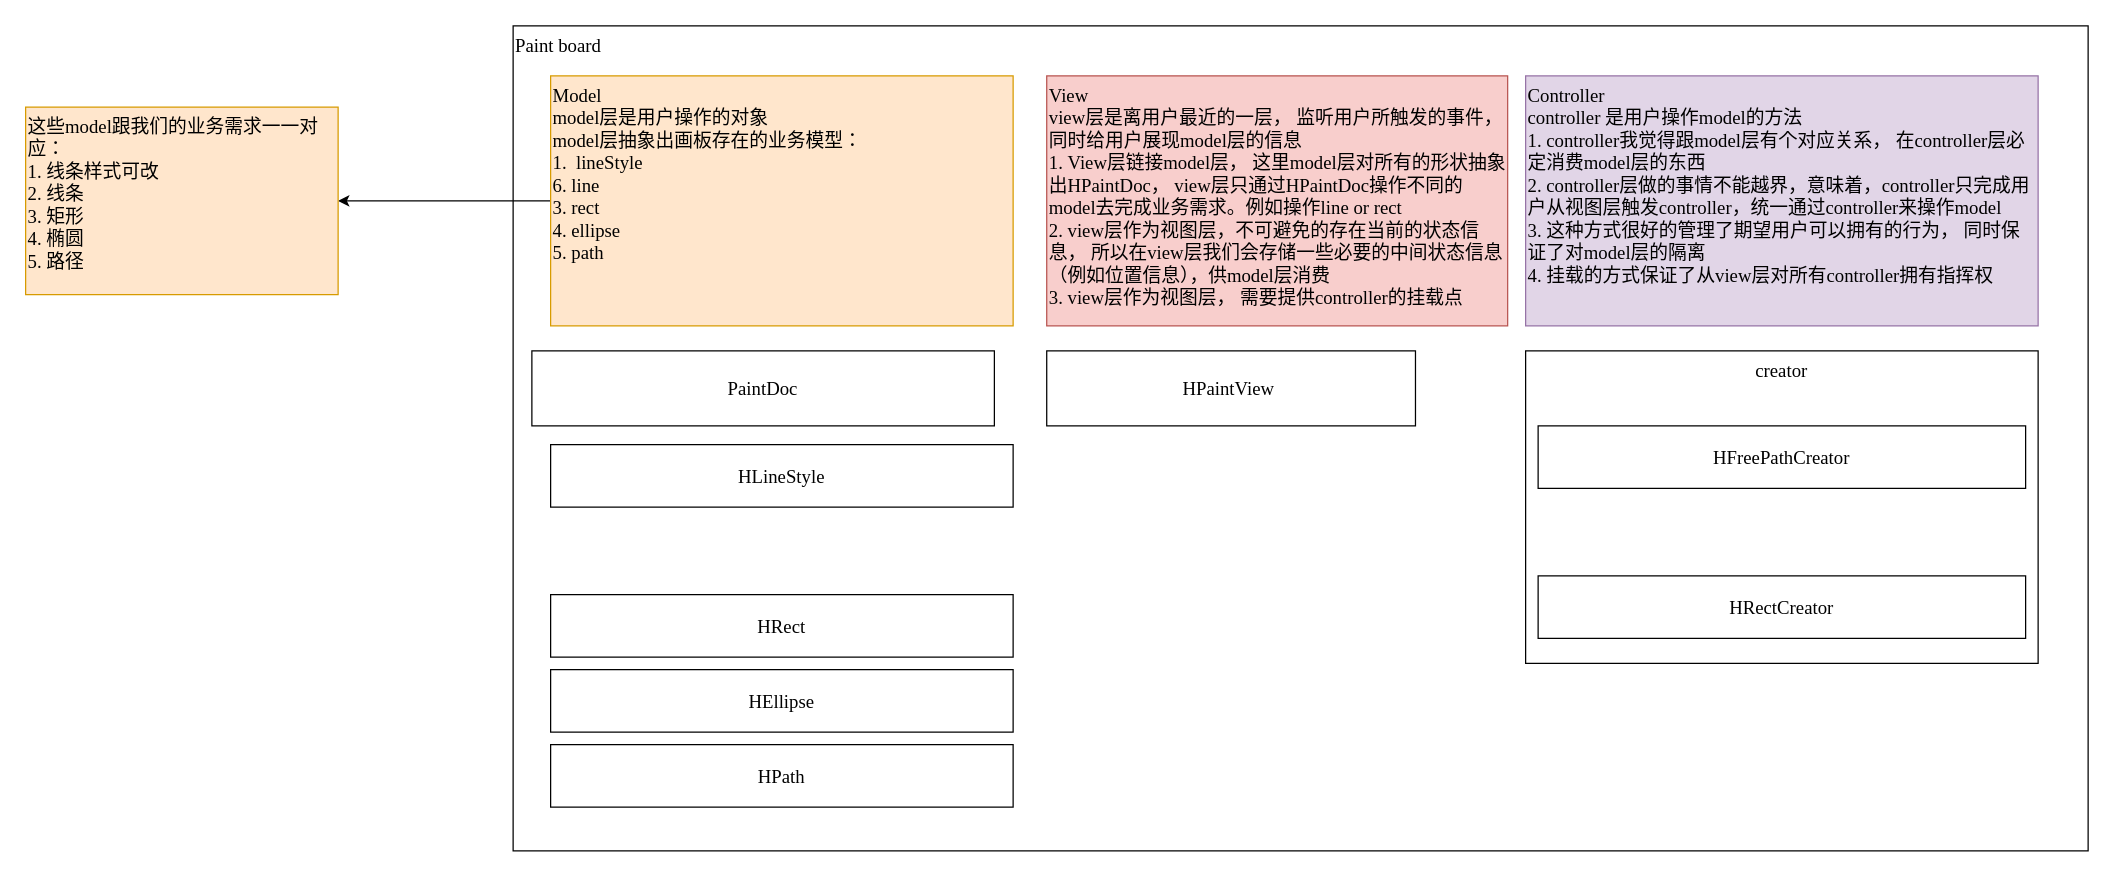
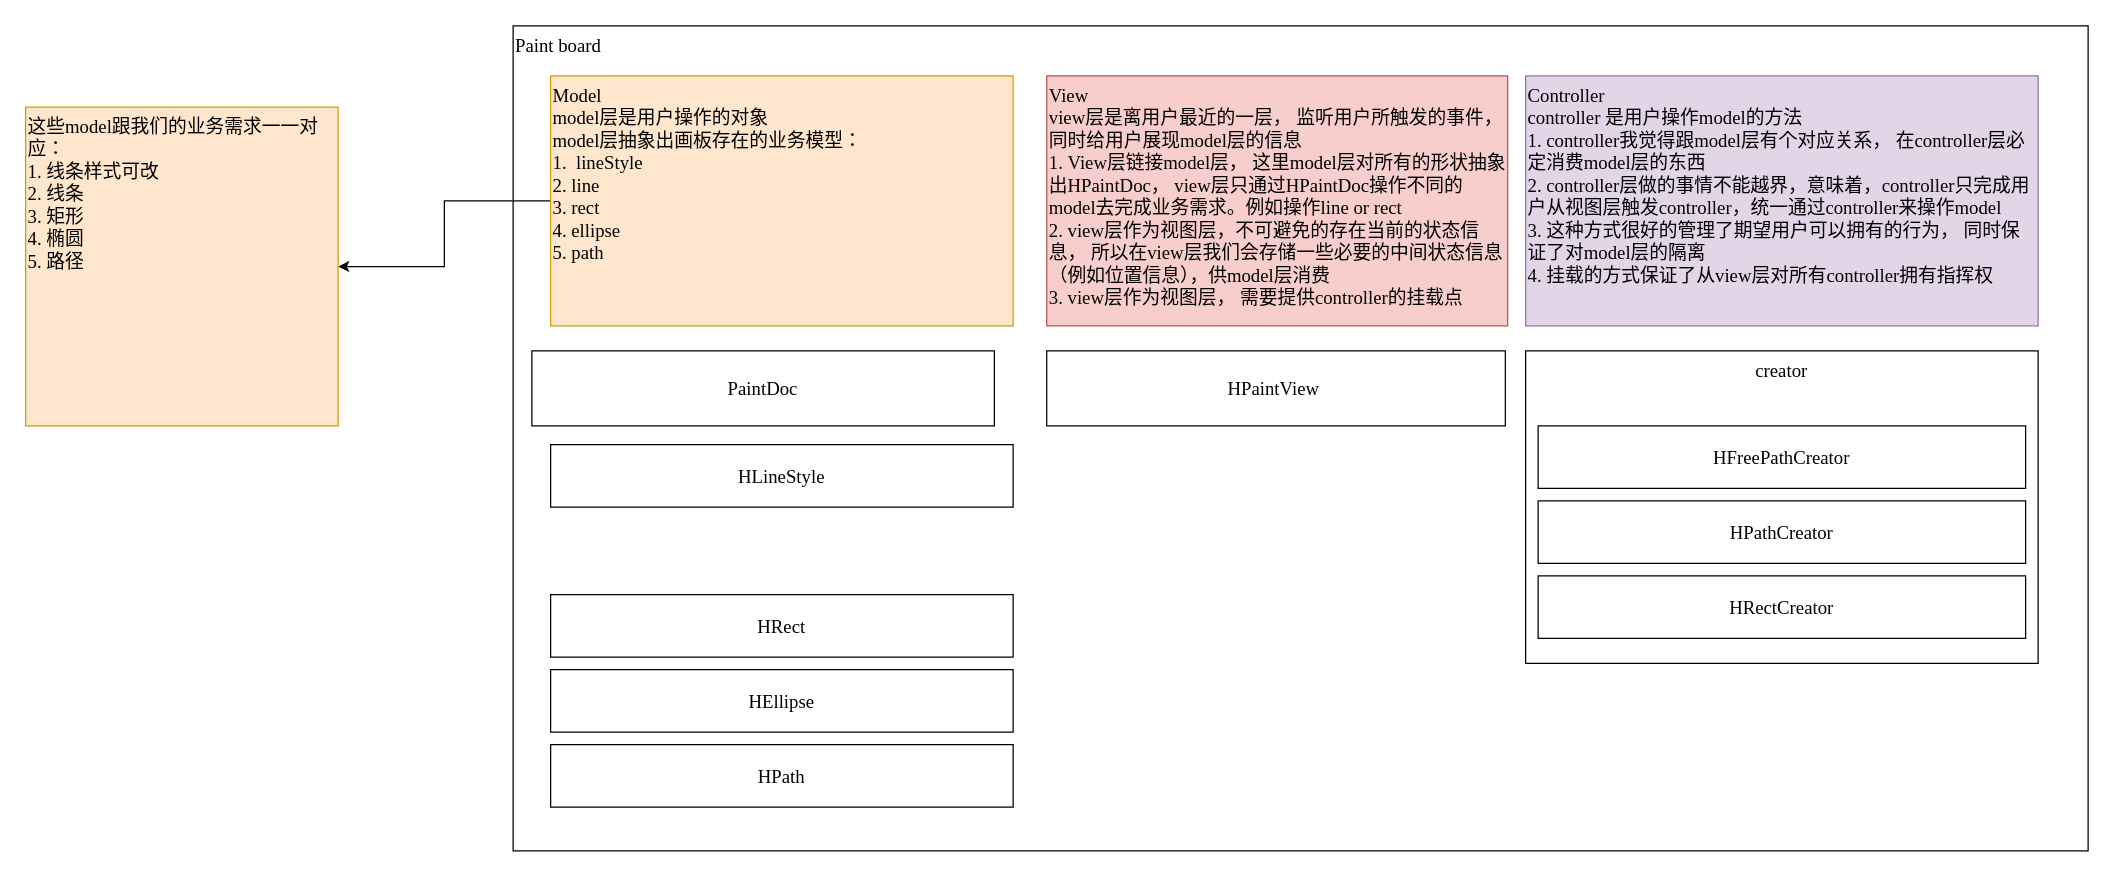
(708, 174) -> (708, 174)
(182, 201) -> (182, 266)
(1231, 388) -> (1276, 388)
none -> (1782, 532)
